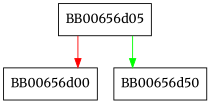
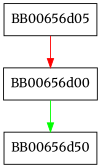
(133, 47) -> (50, 112)
